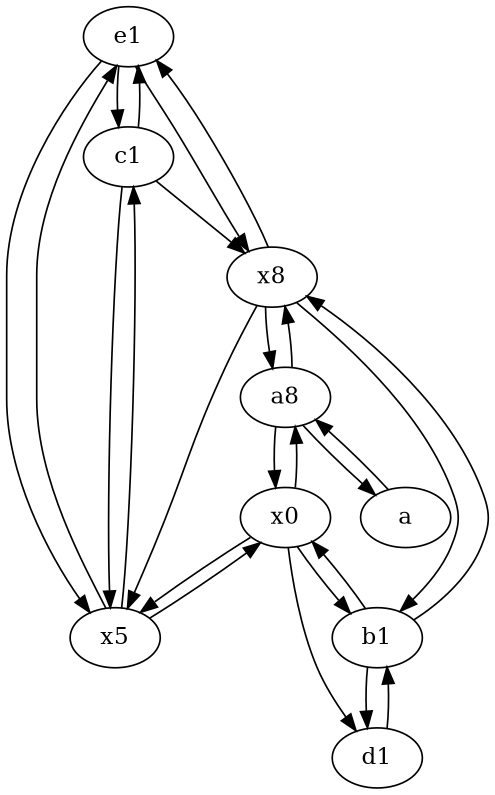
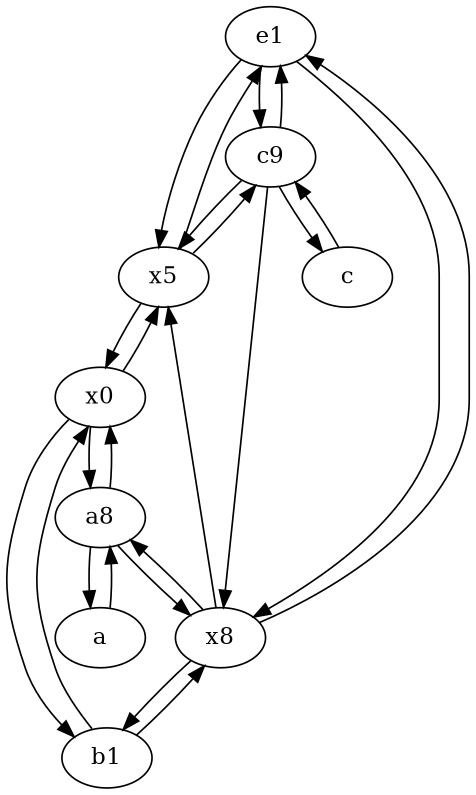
(129, 157) -> (271, 157)
none -> (347, 277)
(377, 758) -> none
